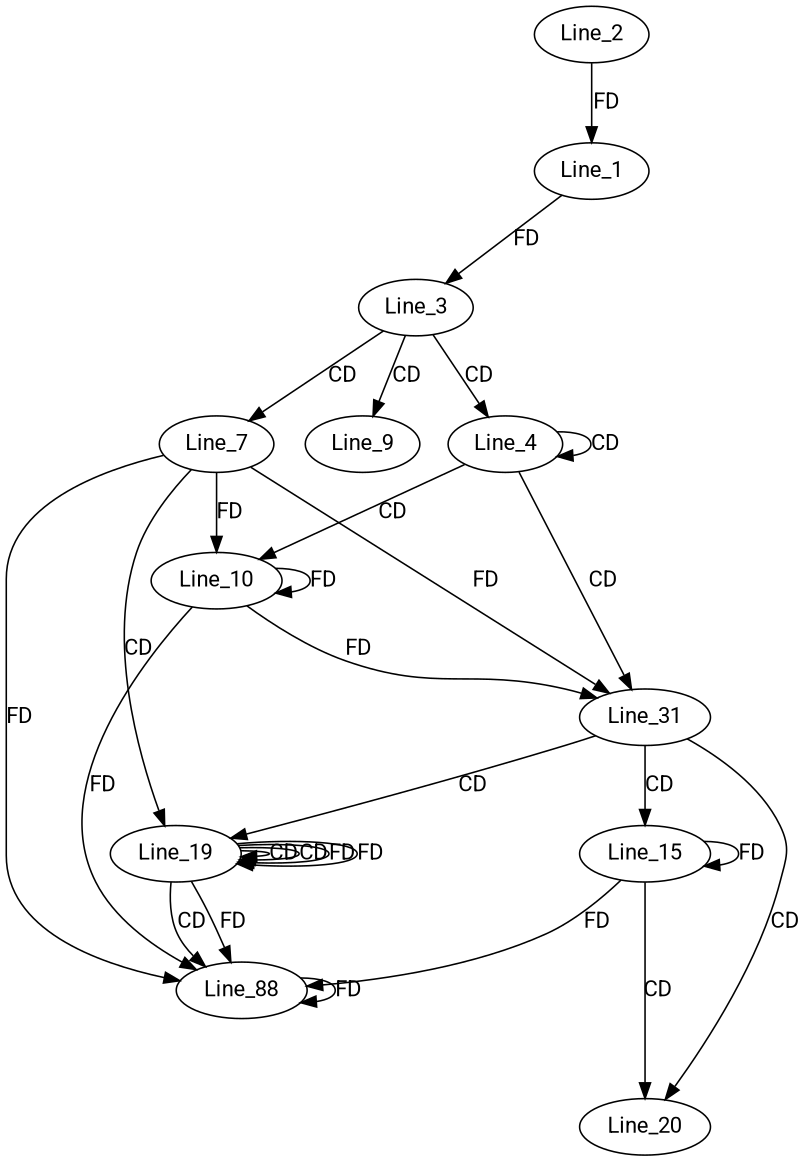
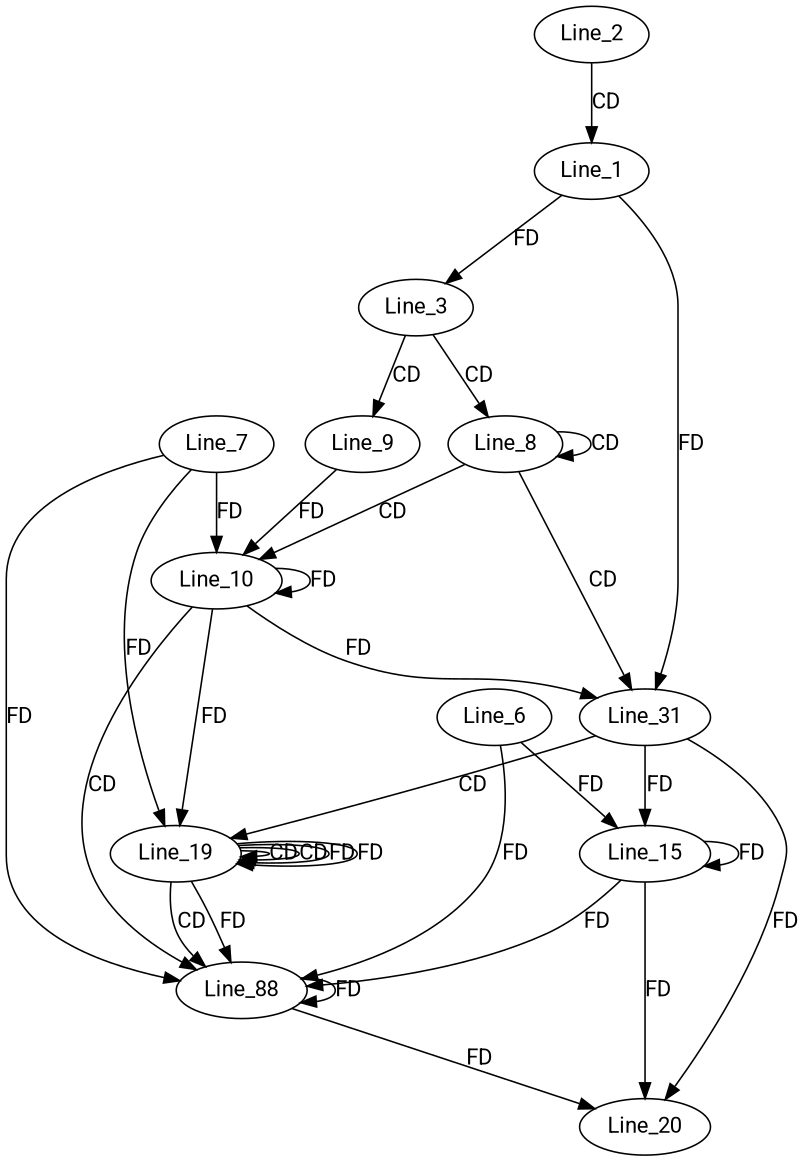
(607, 103) -> (607, 103)
(323, 371) -> none
(505, 444) -> (505, 444)
none -> (296, 507)
(423, 576) -> (678, 427)
(139, 649) -> (139, 649)
none -> (197, 709)
none -> (494, 717)
(103, 786) -> (103, 786)
(660, 786) -> (660, 786)
(786, 922) -> (786, 922)
(658, 990) -> (658, 990)
none -> (436, 1056)
